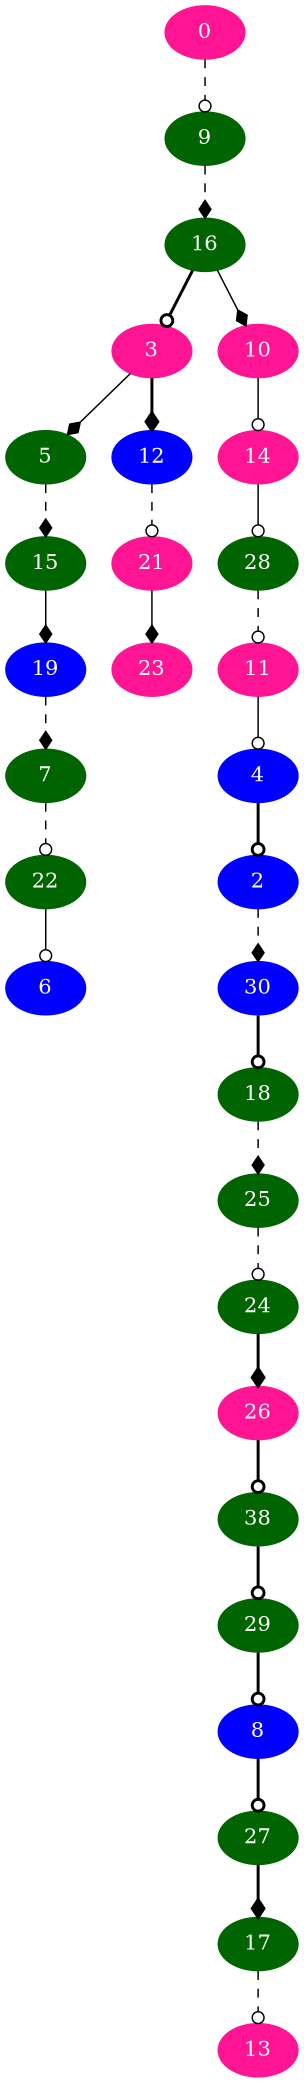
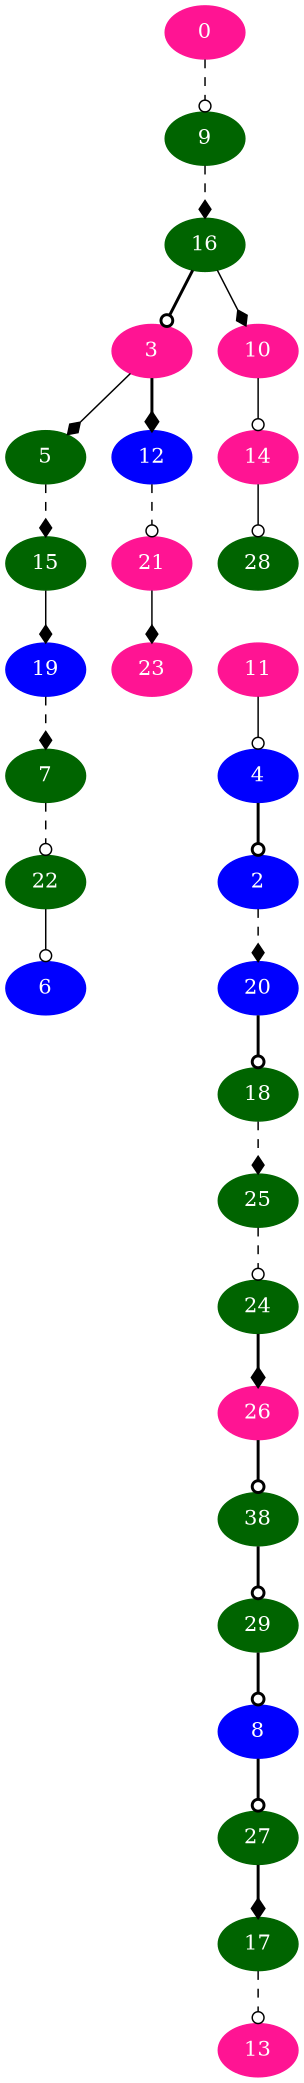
(258, 611) -> none
(258, 988) -> (258, 988)
